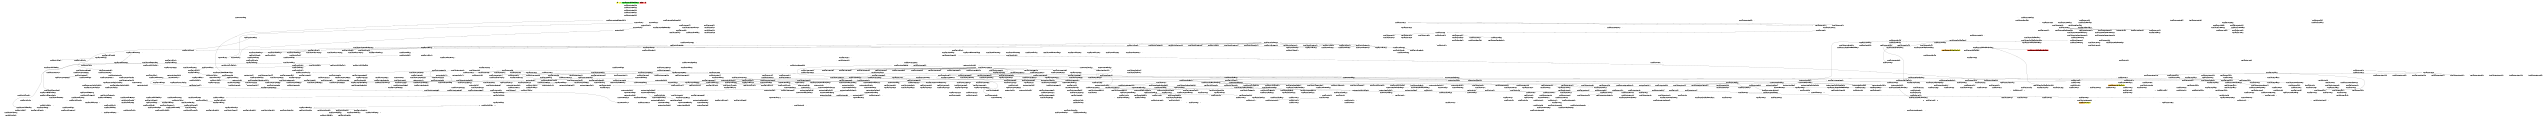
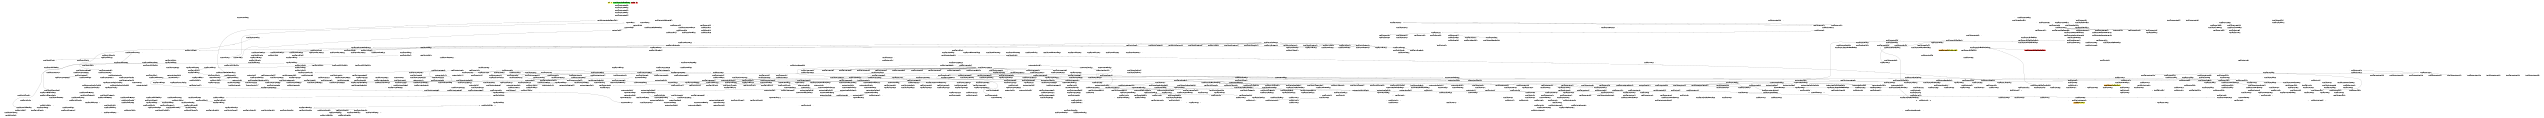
(1966, 88) -> (1965, 88)
